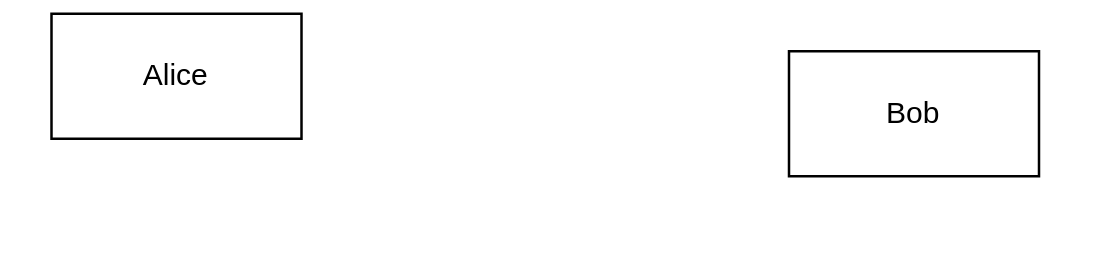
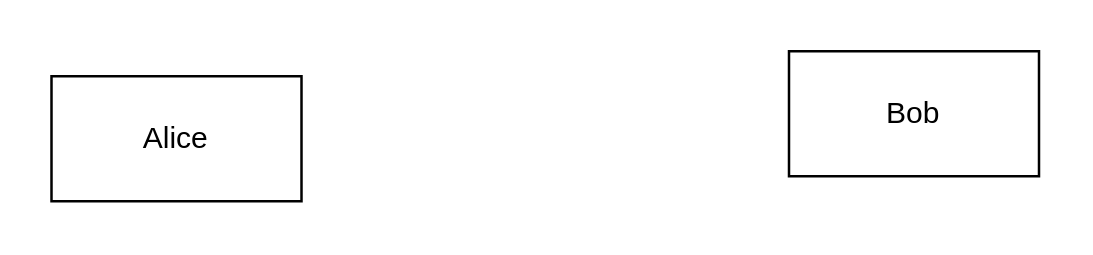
(176, 76) -> (176, 139)
